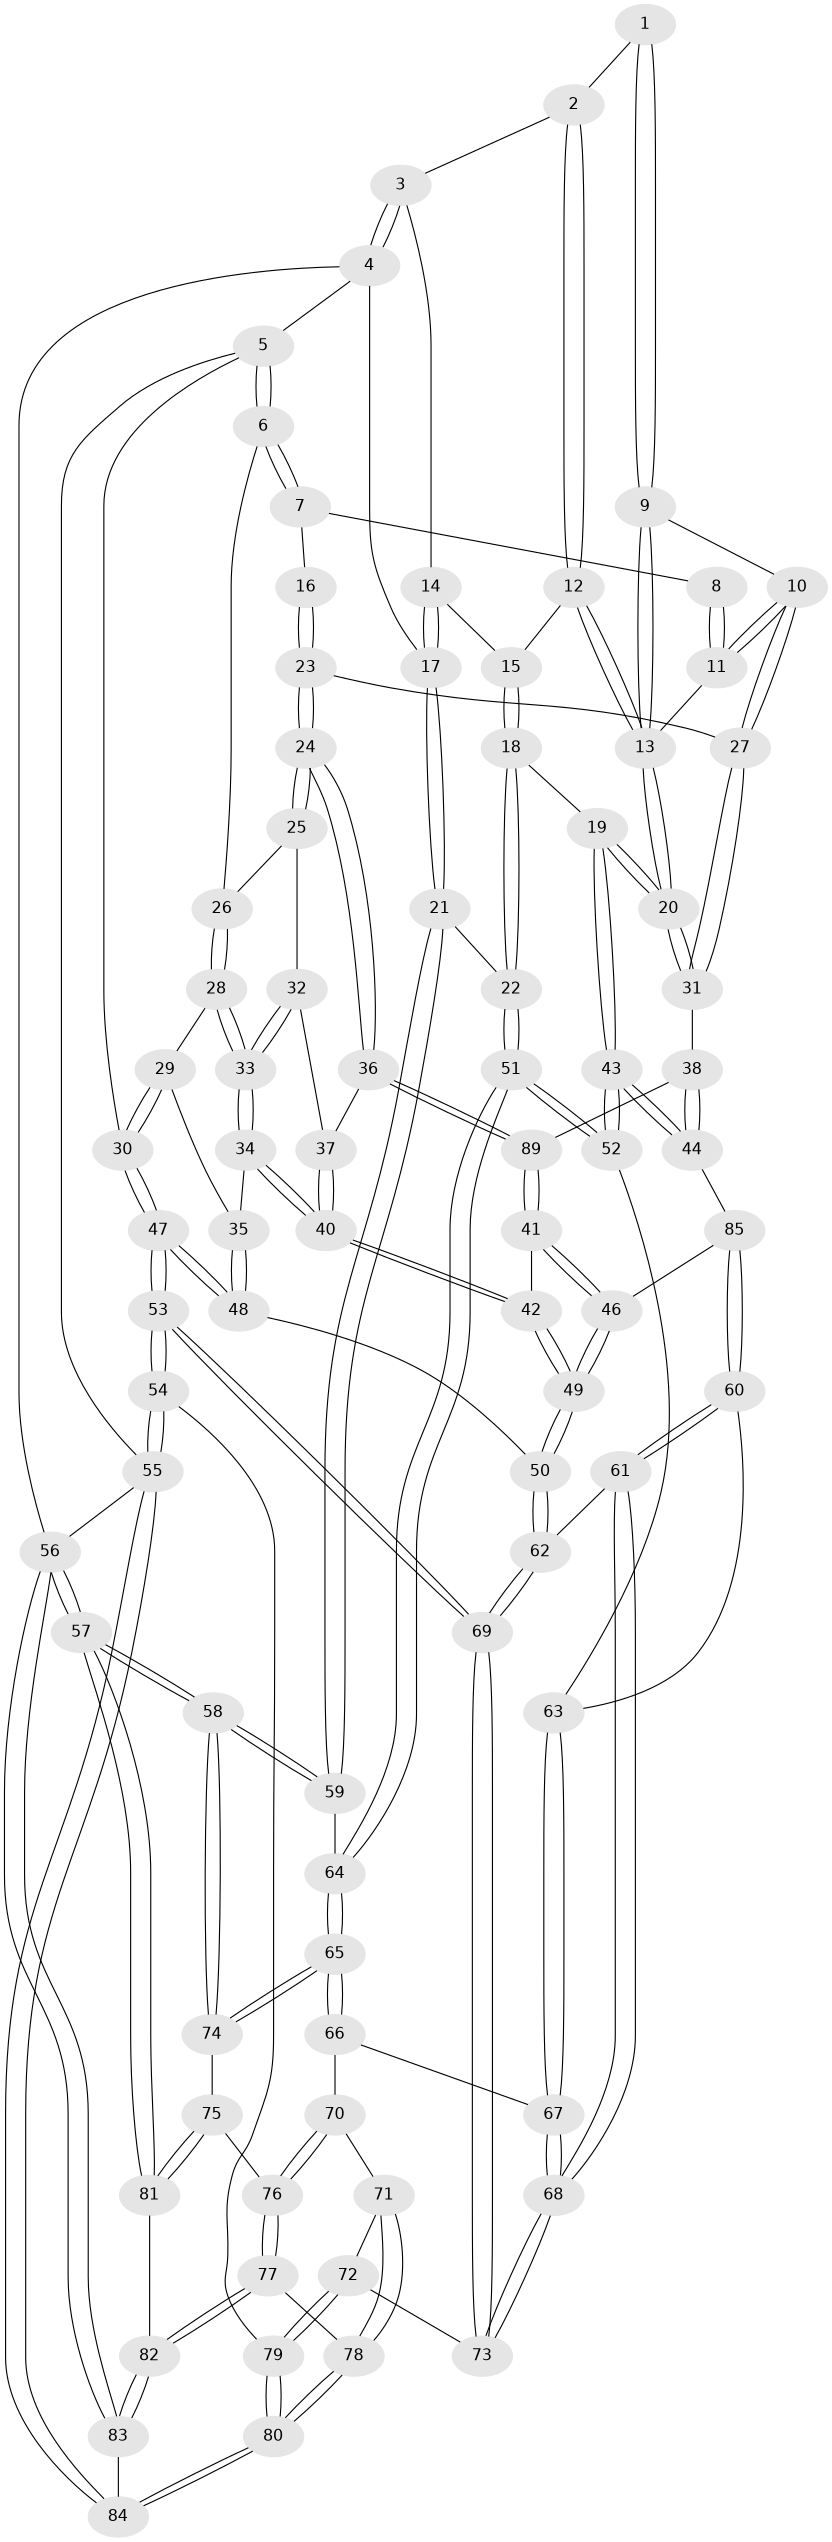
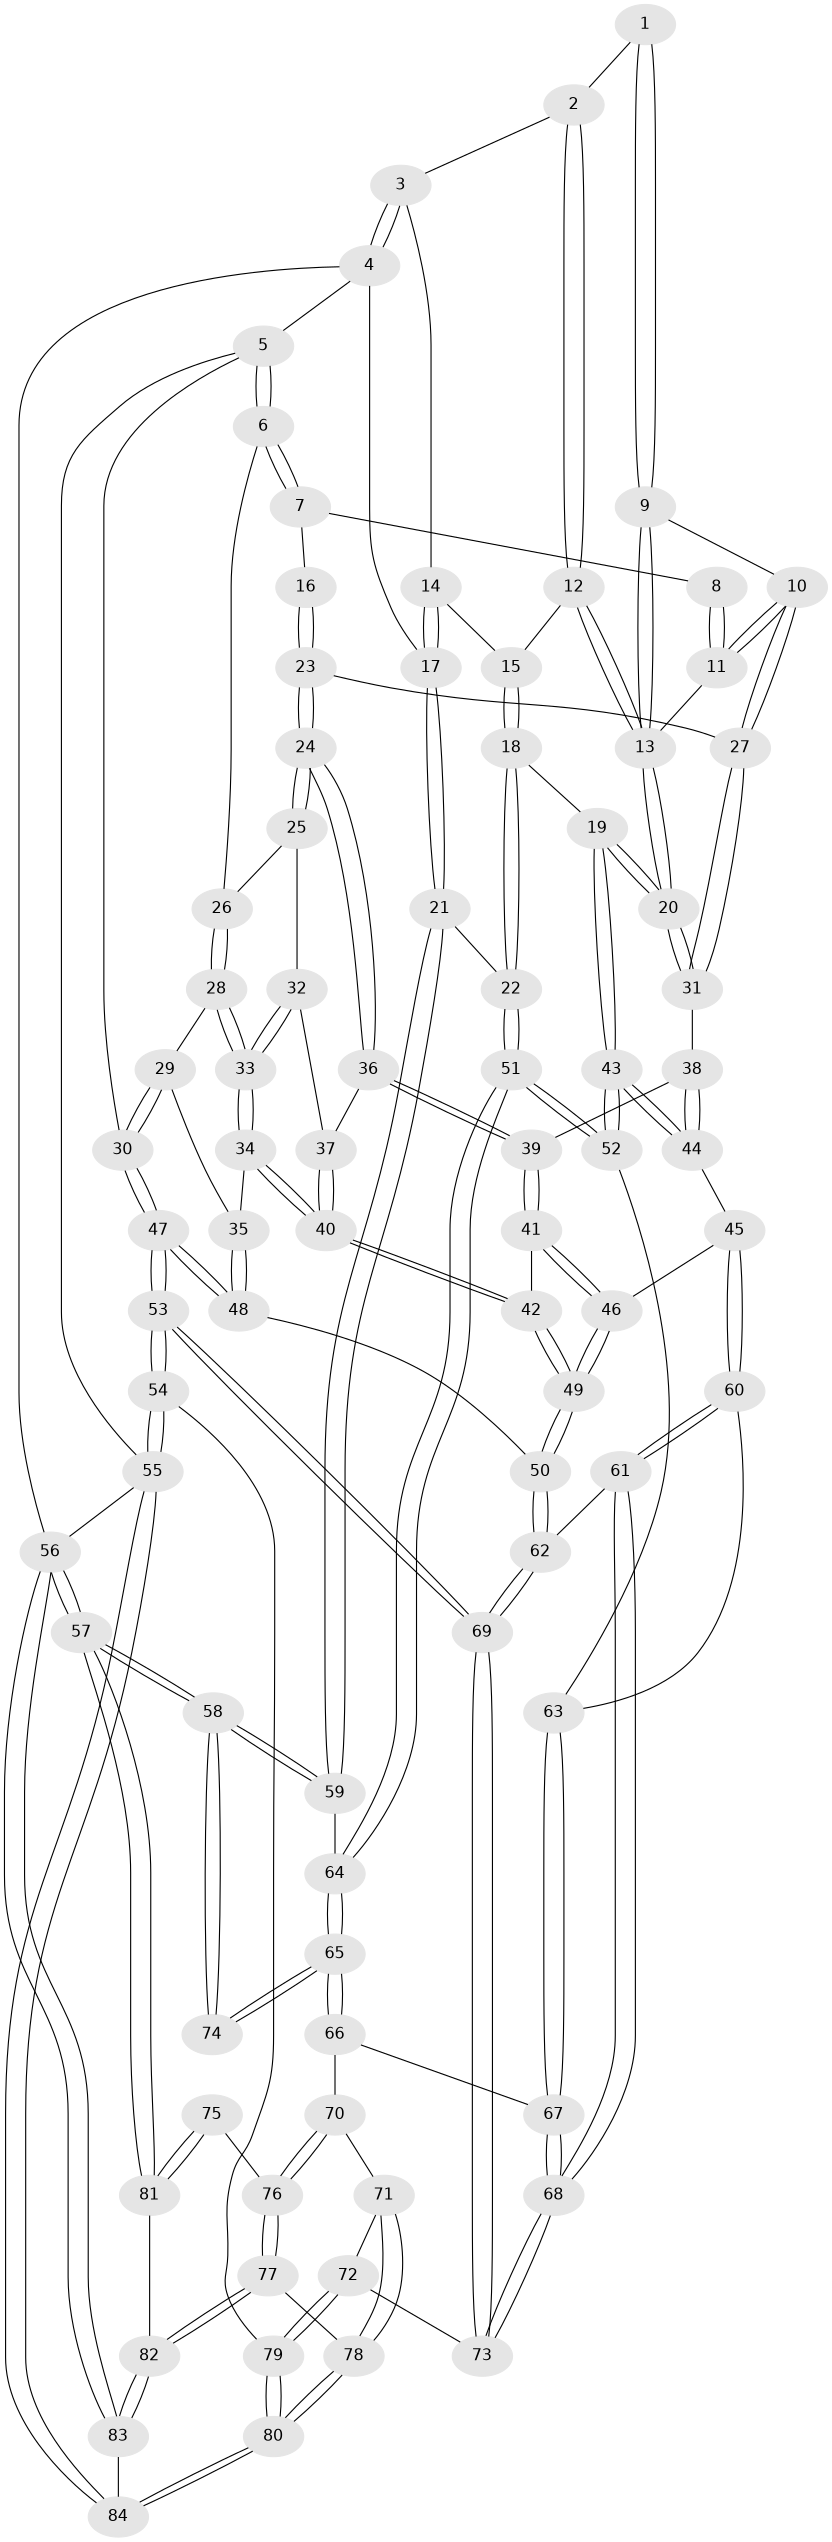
(532, 1150) -> (532, 1150)
(735, 1231) -> (735, 1231)
(212, 2075) -> none
